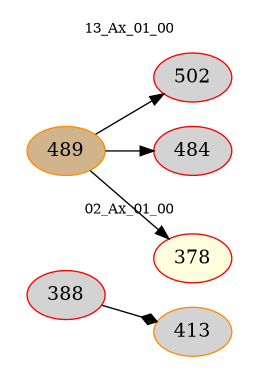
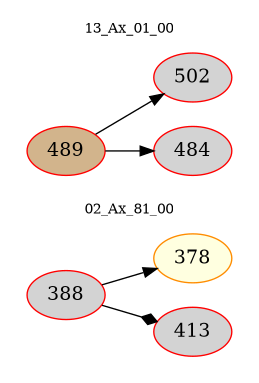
(66, 151) -> (66, 151)
(131, 206) -> (123, 279)
(129, 210) -> (129, 210)
(193, 258) -> (193, 258)
(193, 332) -> (193, 332)
